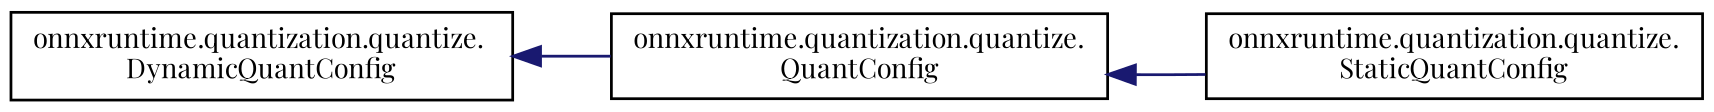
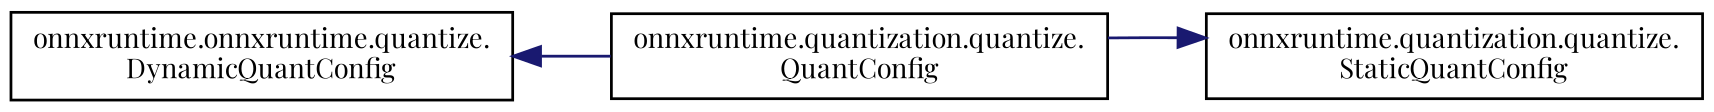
(262, 56) -> (262, 56)
(1171, 75) -> (1143, 38)
